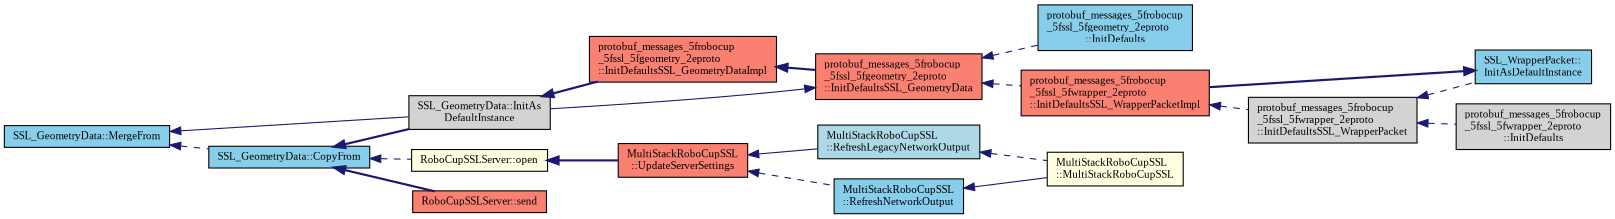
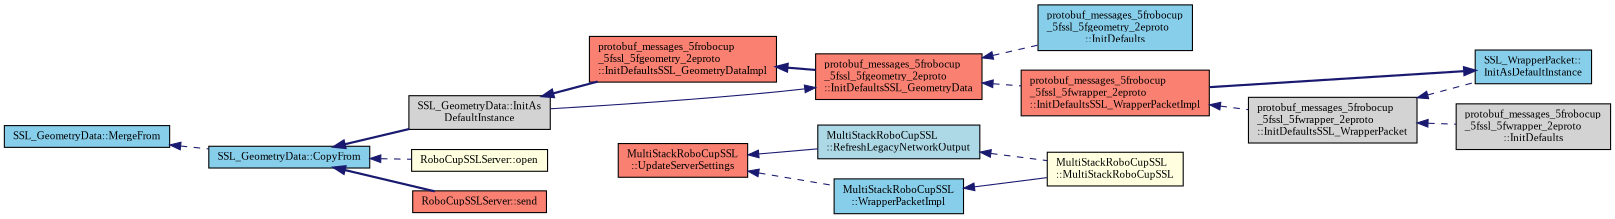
(295, 124) -> none
(589, 160) -> none
(899, 196) -> (899, 196)
